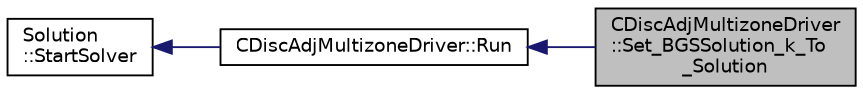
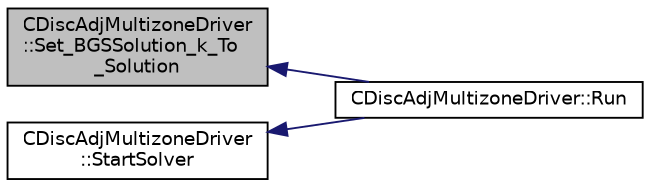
(80, 47) -> (138, 151)
(571, 47) -> (328, 76)
